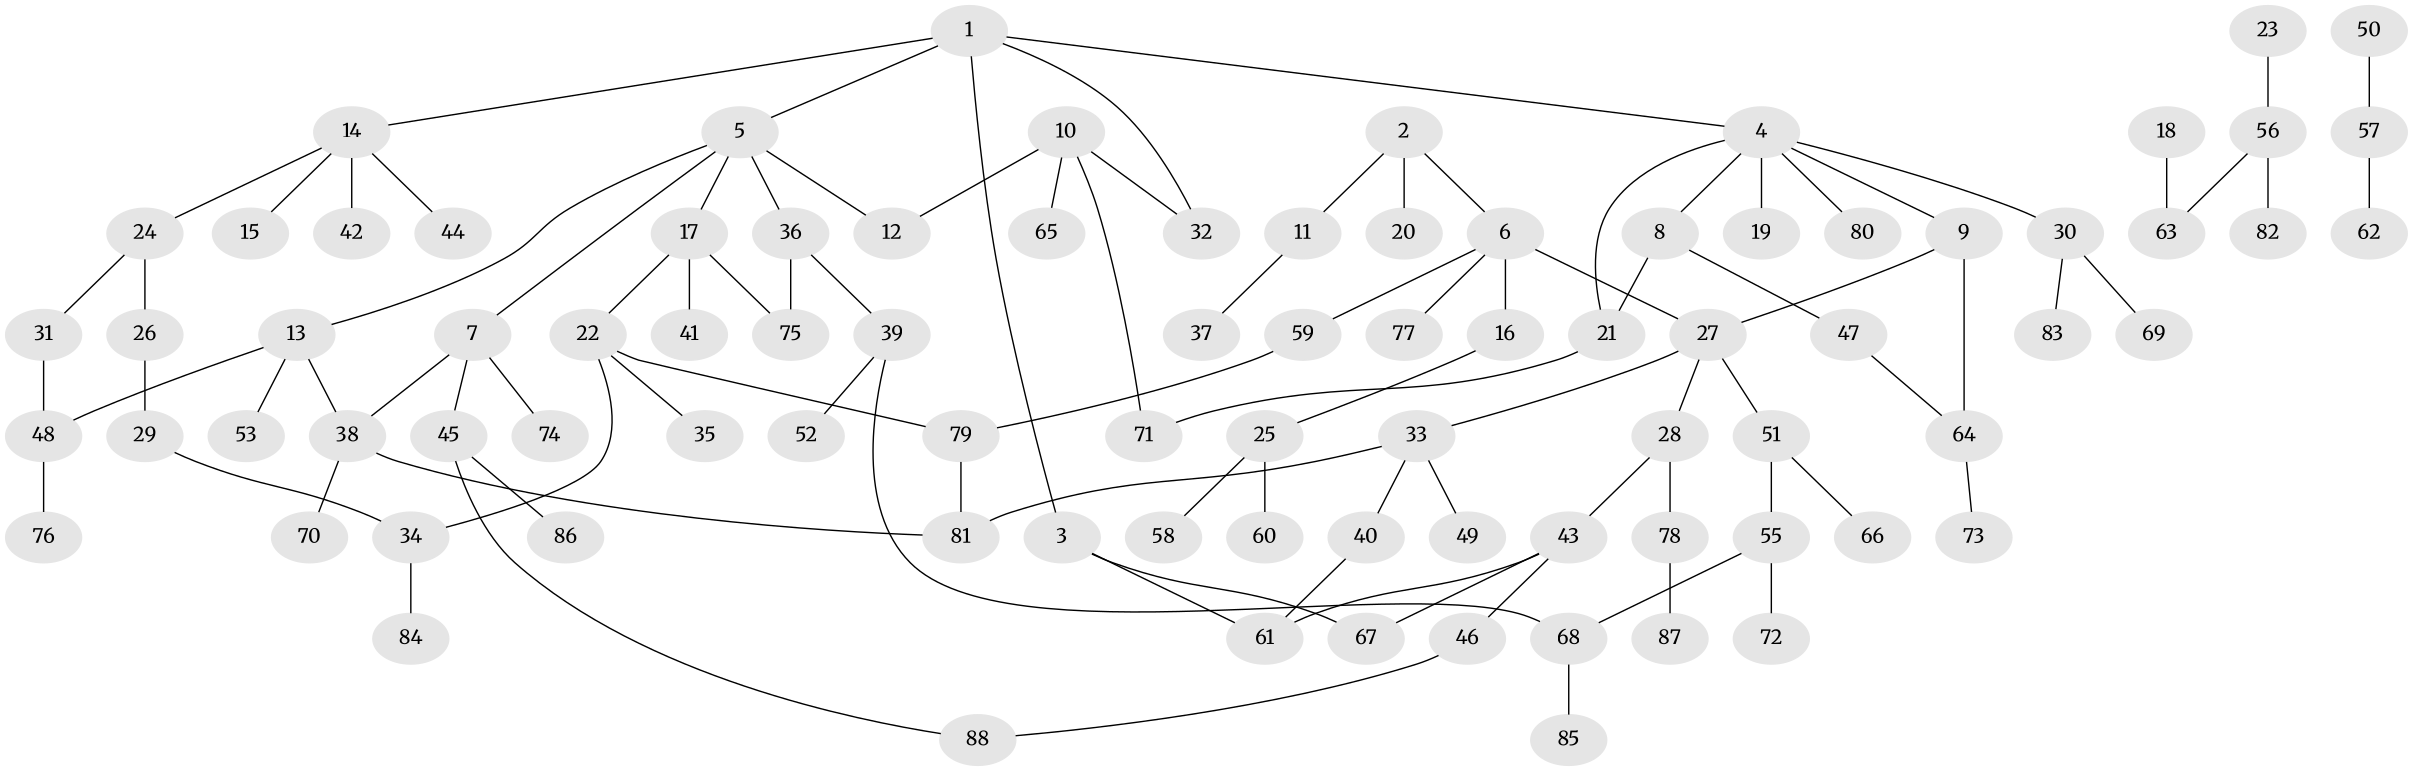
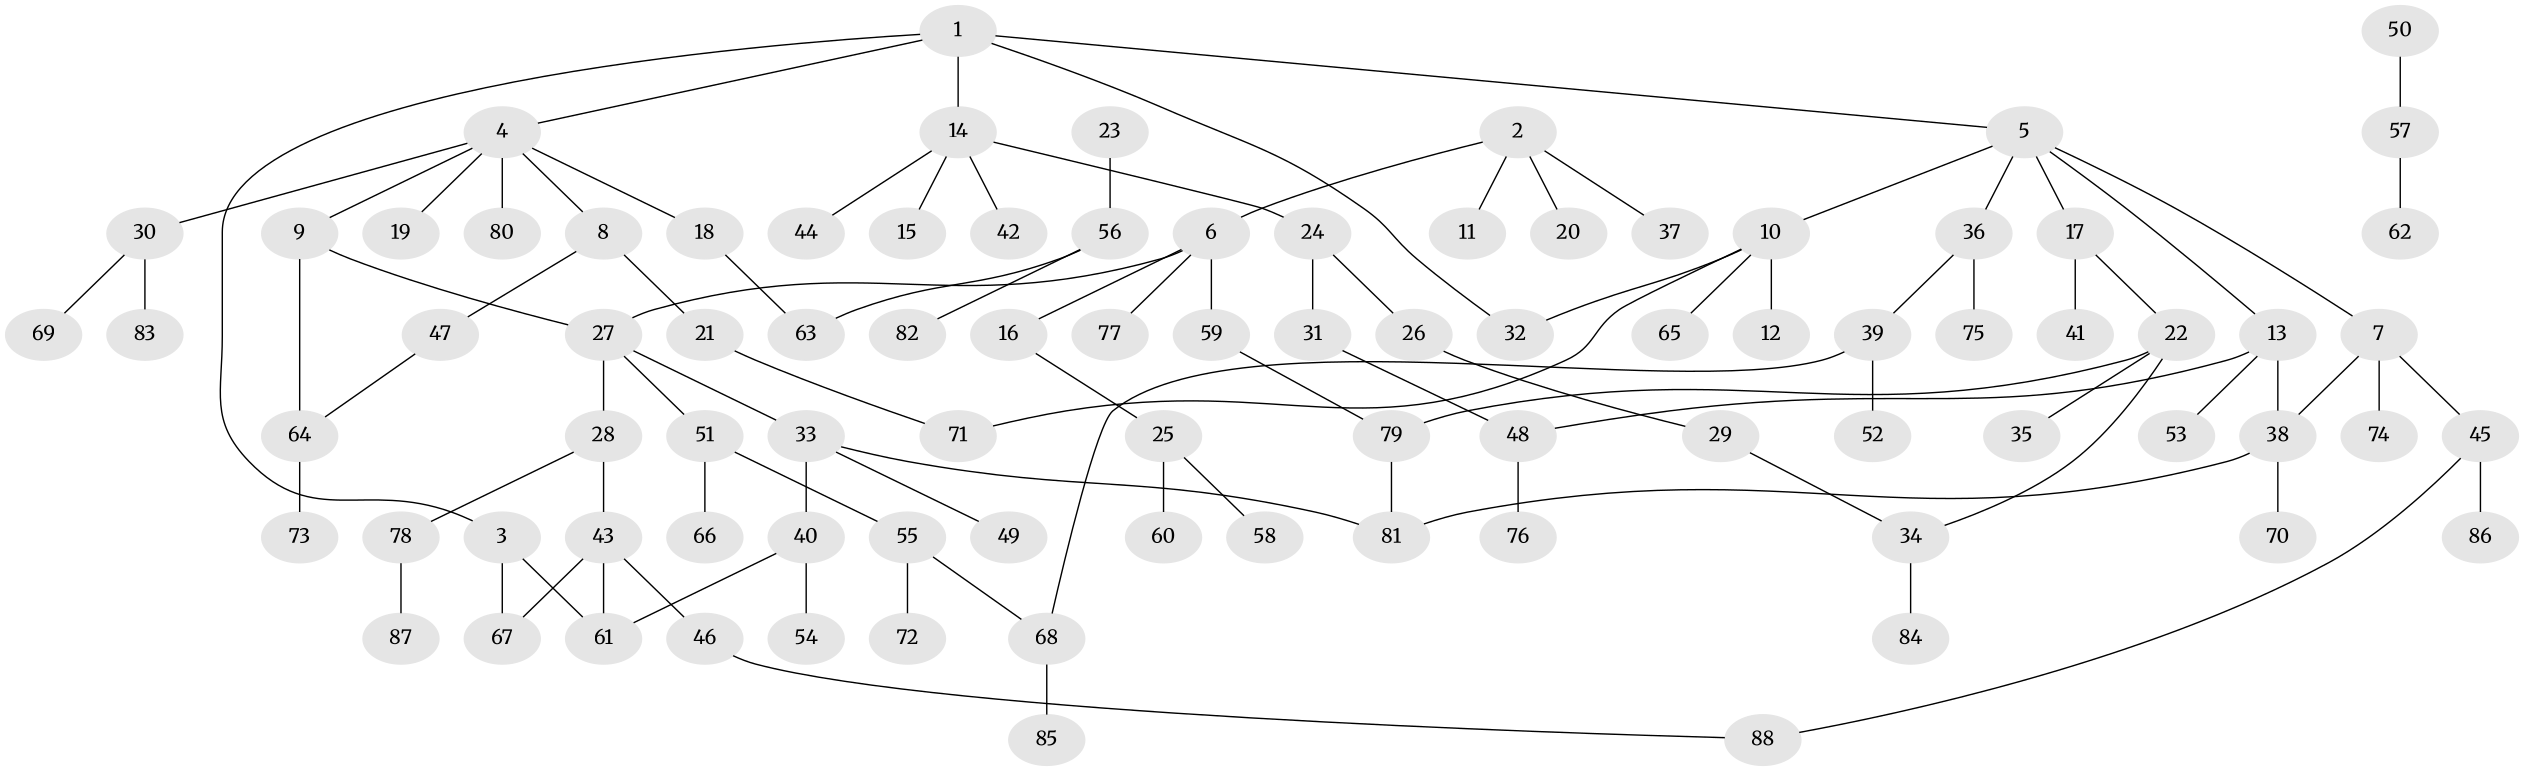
(816, 183) -> (1898, 183)
(1619, 195) -> (604, 183)
(740, 284) -> none
(1252, 284) -> (1594, 183)
none -> (806, 639)
